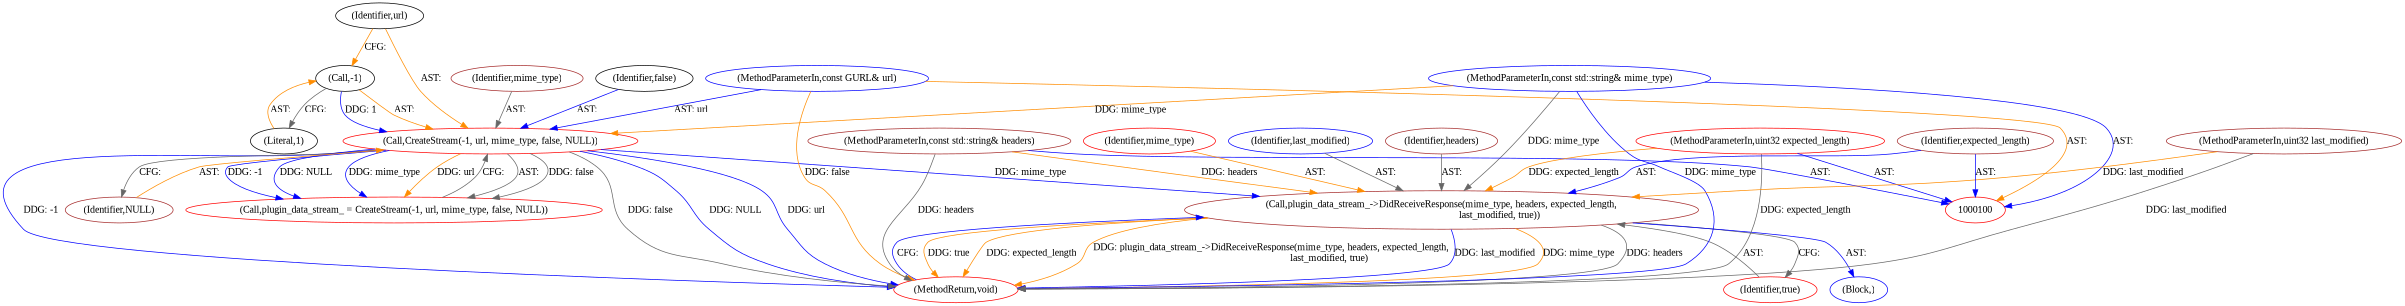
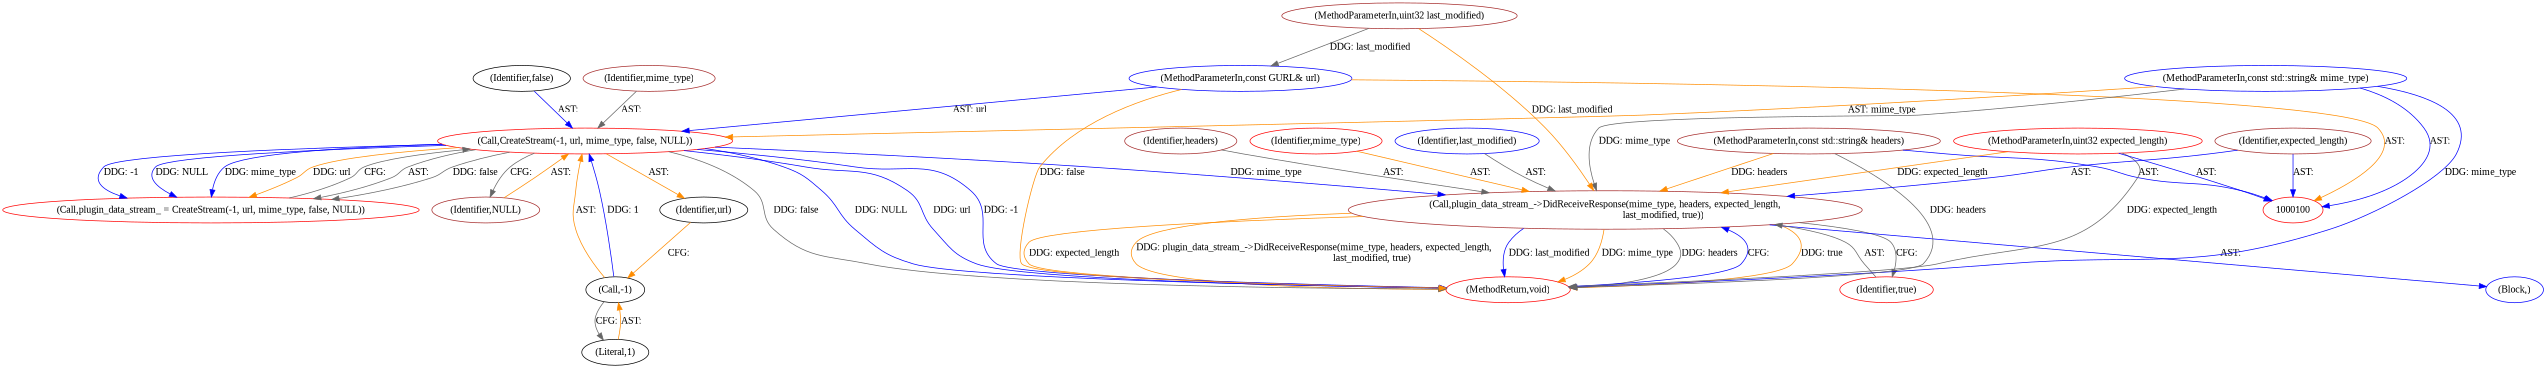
(415, 84) -> (642, 174)
(1131, 110) -> (1882, 110)
(1679, 278) -> (1323, 46)
